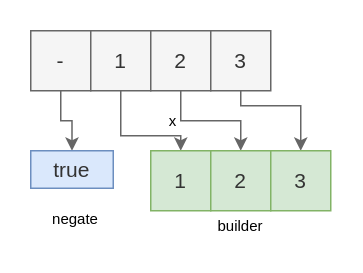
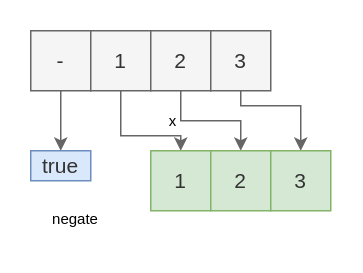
(72, 170) -> (61, 166)
(241, 226) -> none
